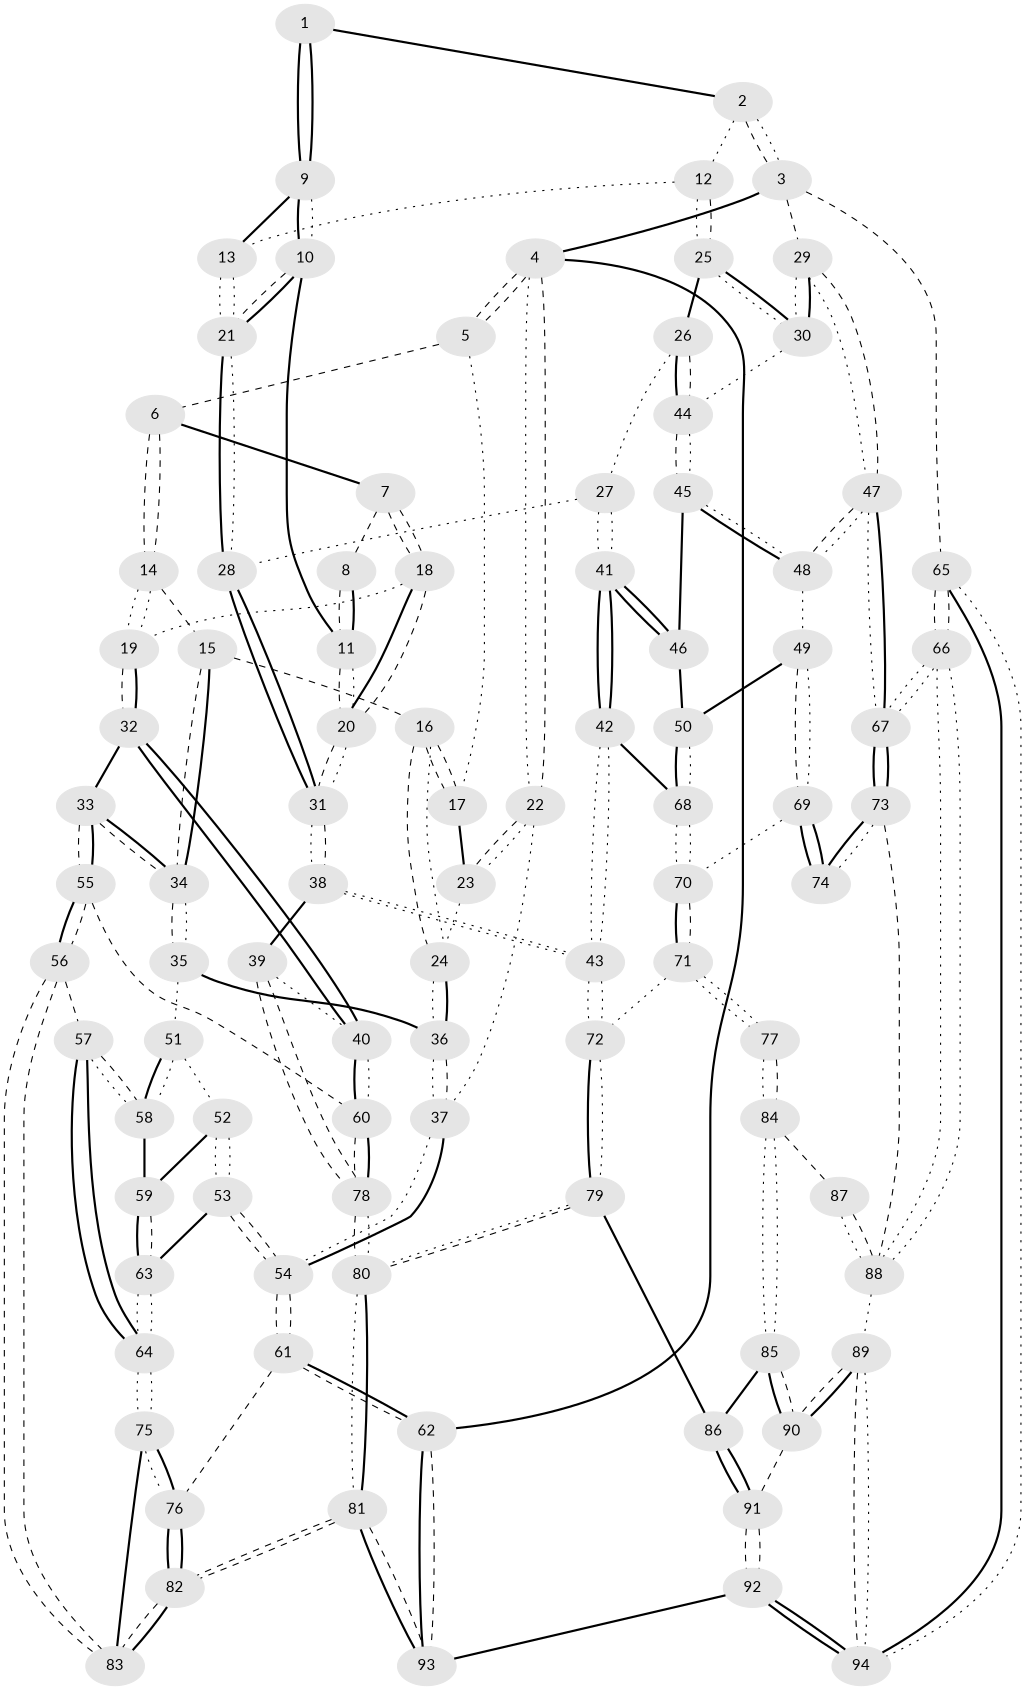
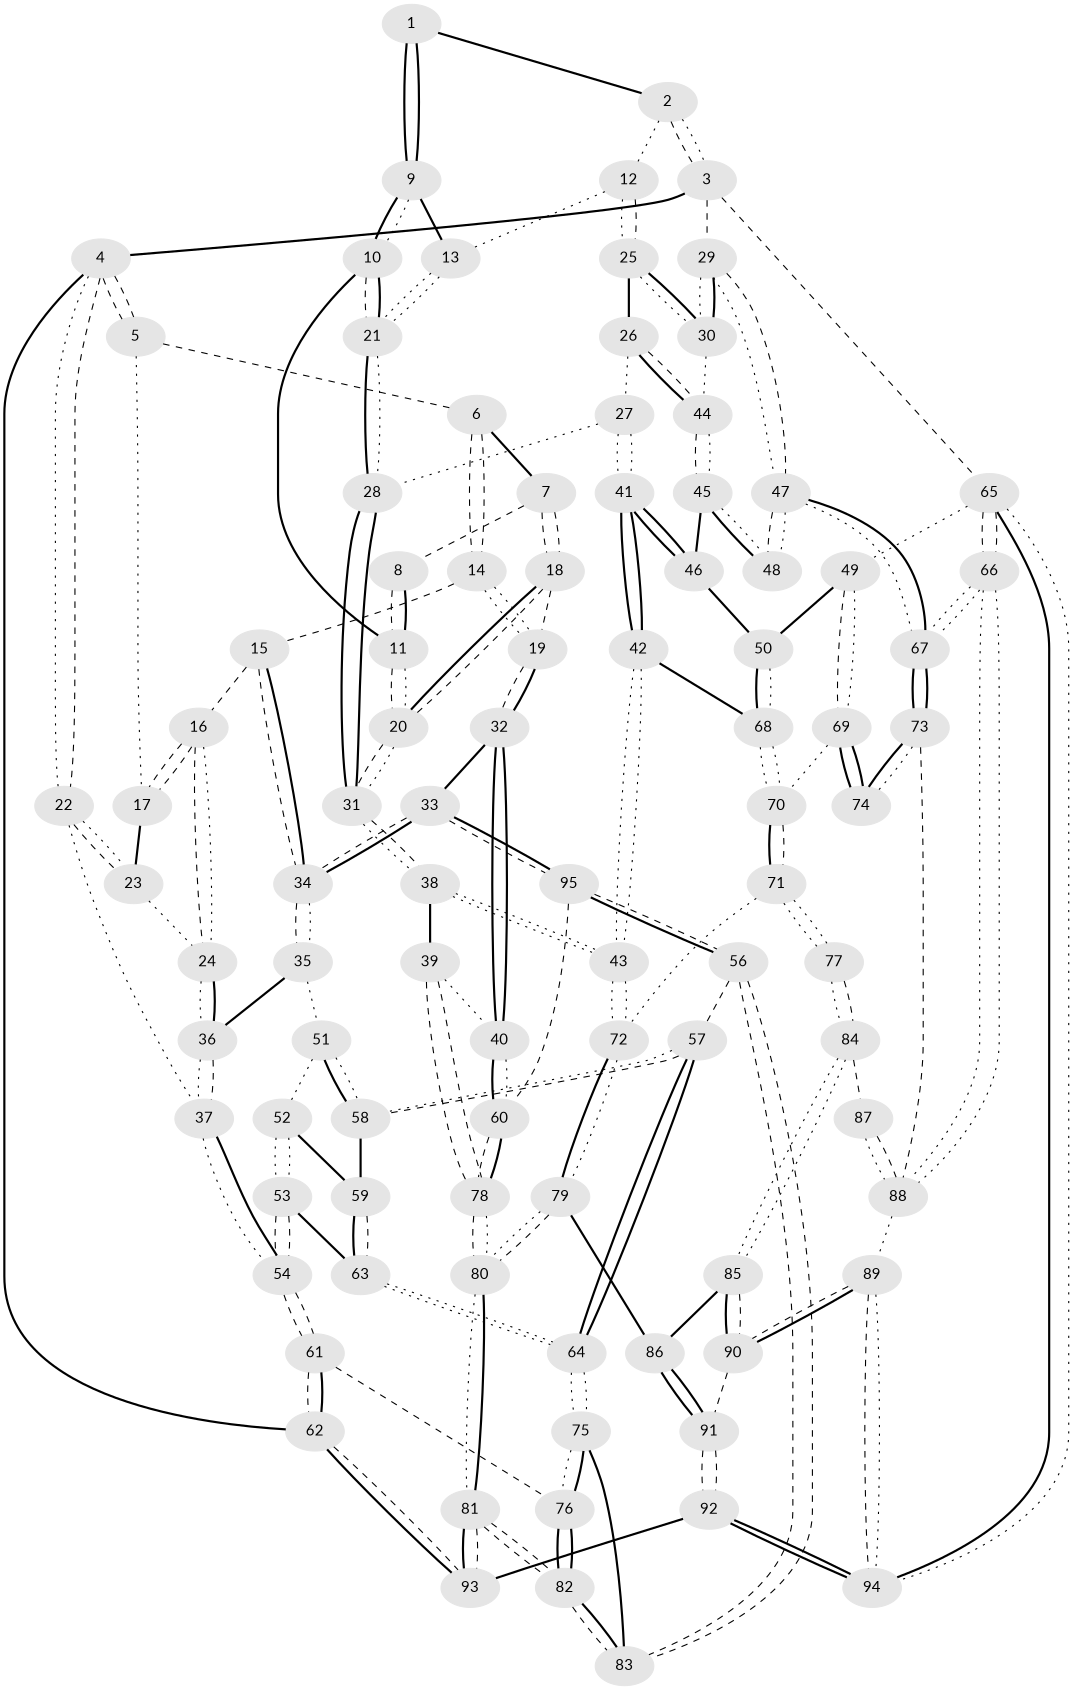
(277, 610) -> (546, 610)
(803, 611) -> (920, 532)
(86, 884) -> (569, 884)
